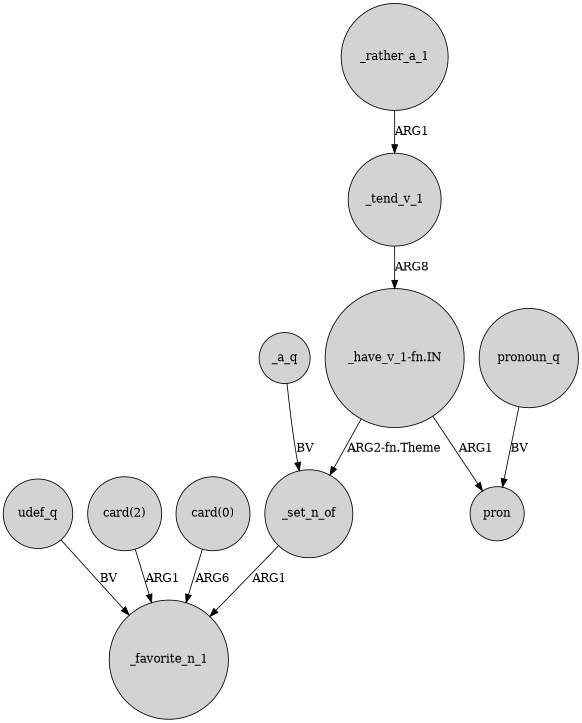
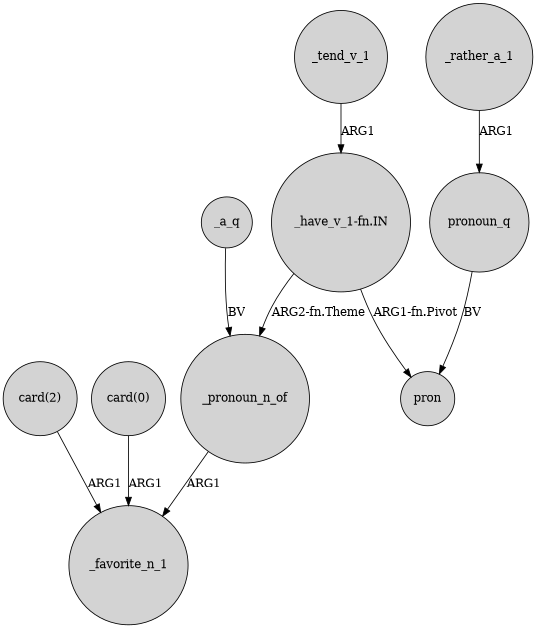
(395, 128) -> (479, 137)
(412, 267) -> (358, 132)
(476, 449) -> (416, 313)
(38, 514) -> none
(309, 514) -> (245, 399)
(213, 579) -> (146, 484)
